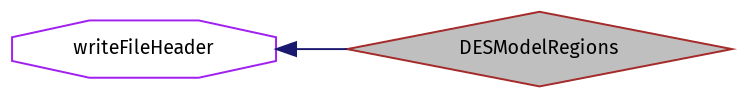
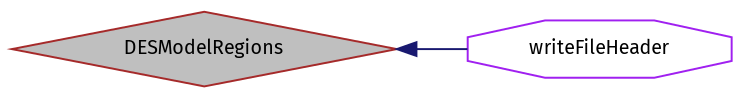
(322, 49) -> (442, 49)
